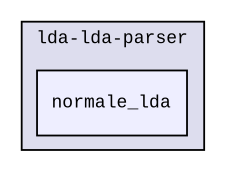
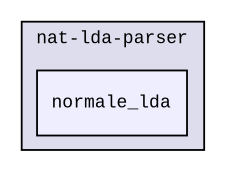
(113, 39) -> (113, 39)
